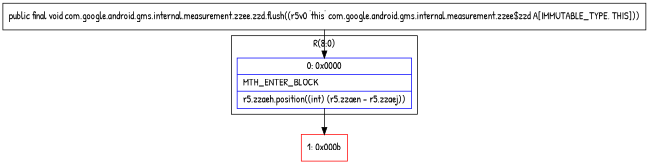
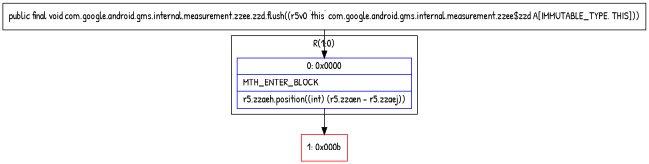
(324, 44) -> (324, 44)
